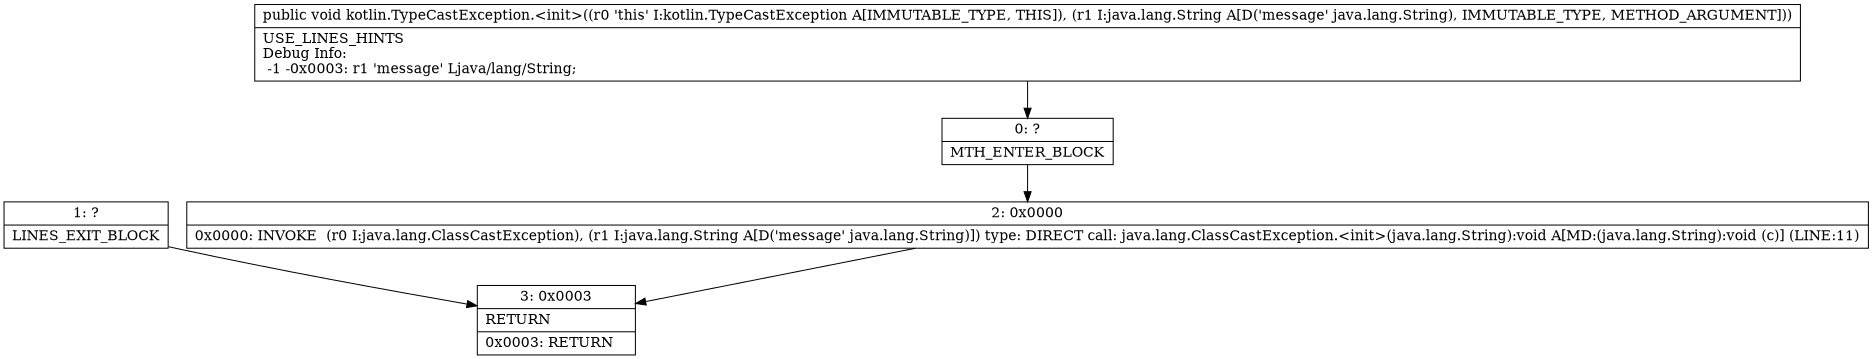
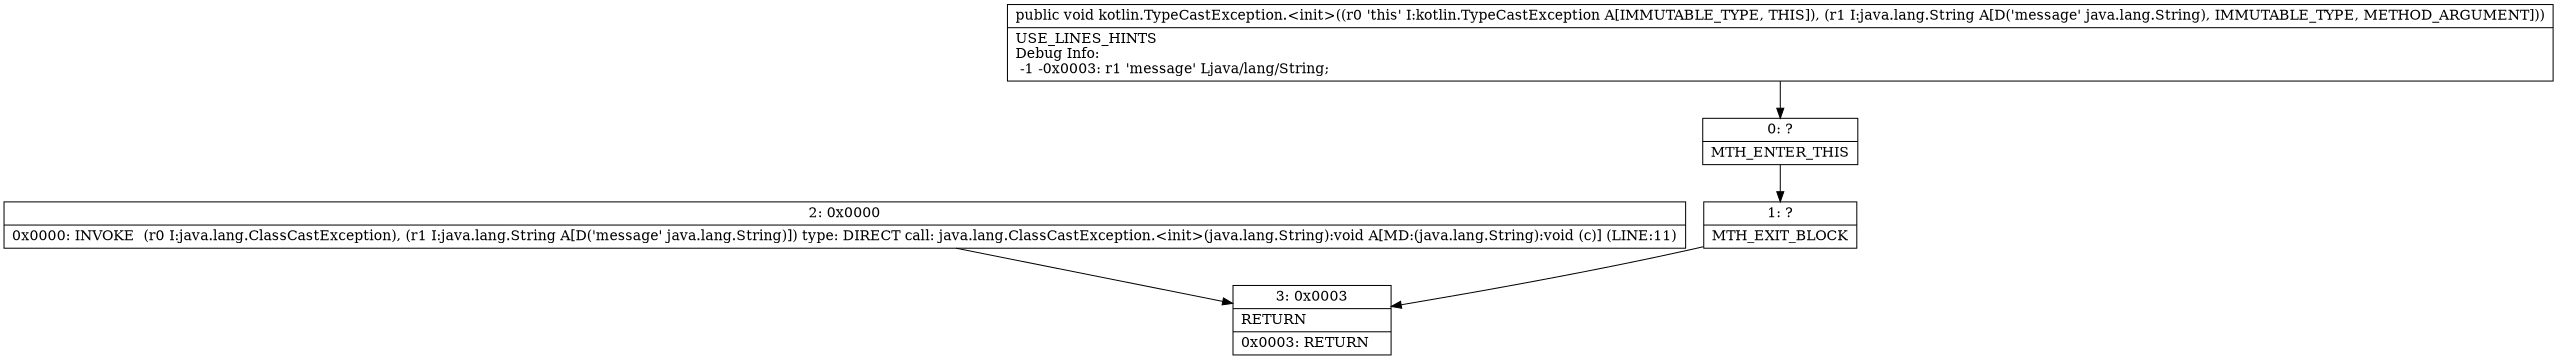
(1028, 153) -> (1780, 153)
(1028, 178) -> (1780, 178)
(86, 236) -> (1780, 236)
